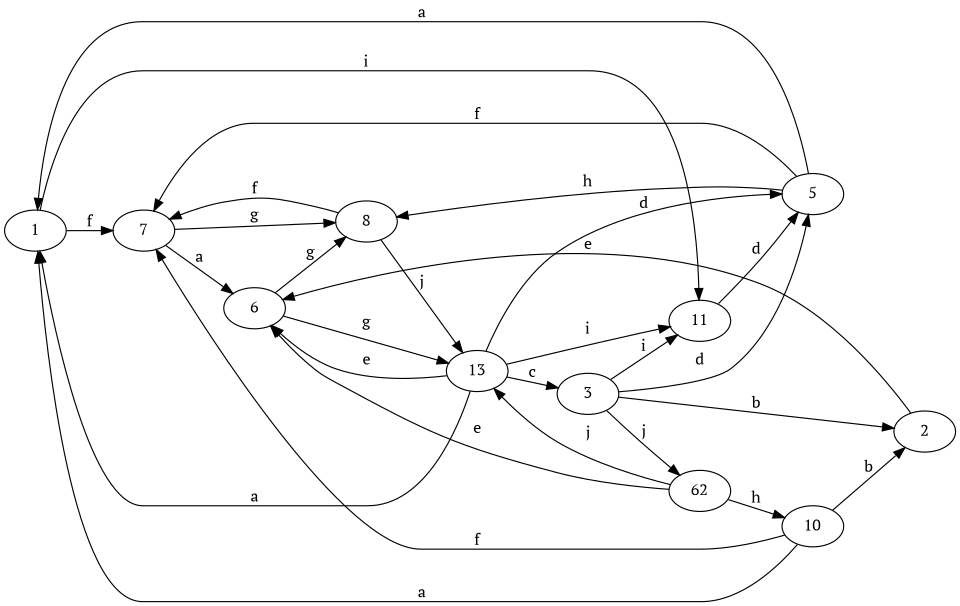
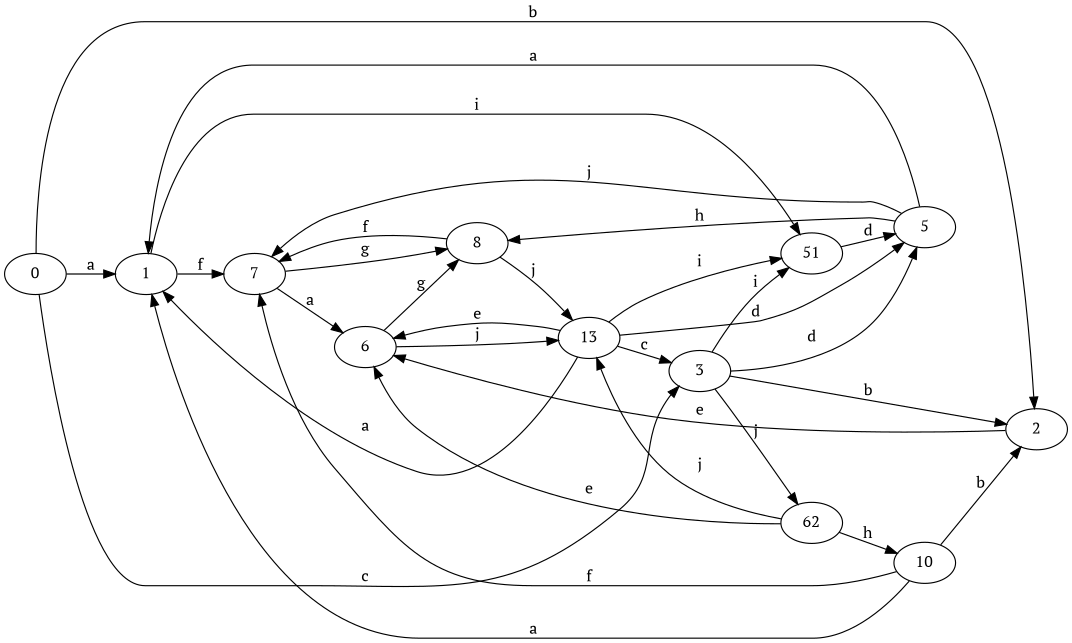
(477, 115) -> (589, 173)
none -> (35, 274)
(700, 321) -> (812, 253)
(366, 323) -> (477, 335)
